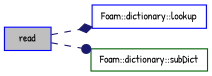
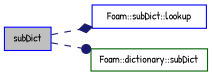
(149, 17) -> (149, 17)
(28, 39) -> (28, 39)
